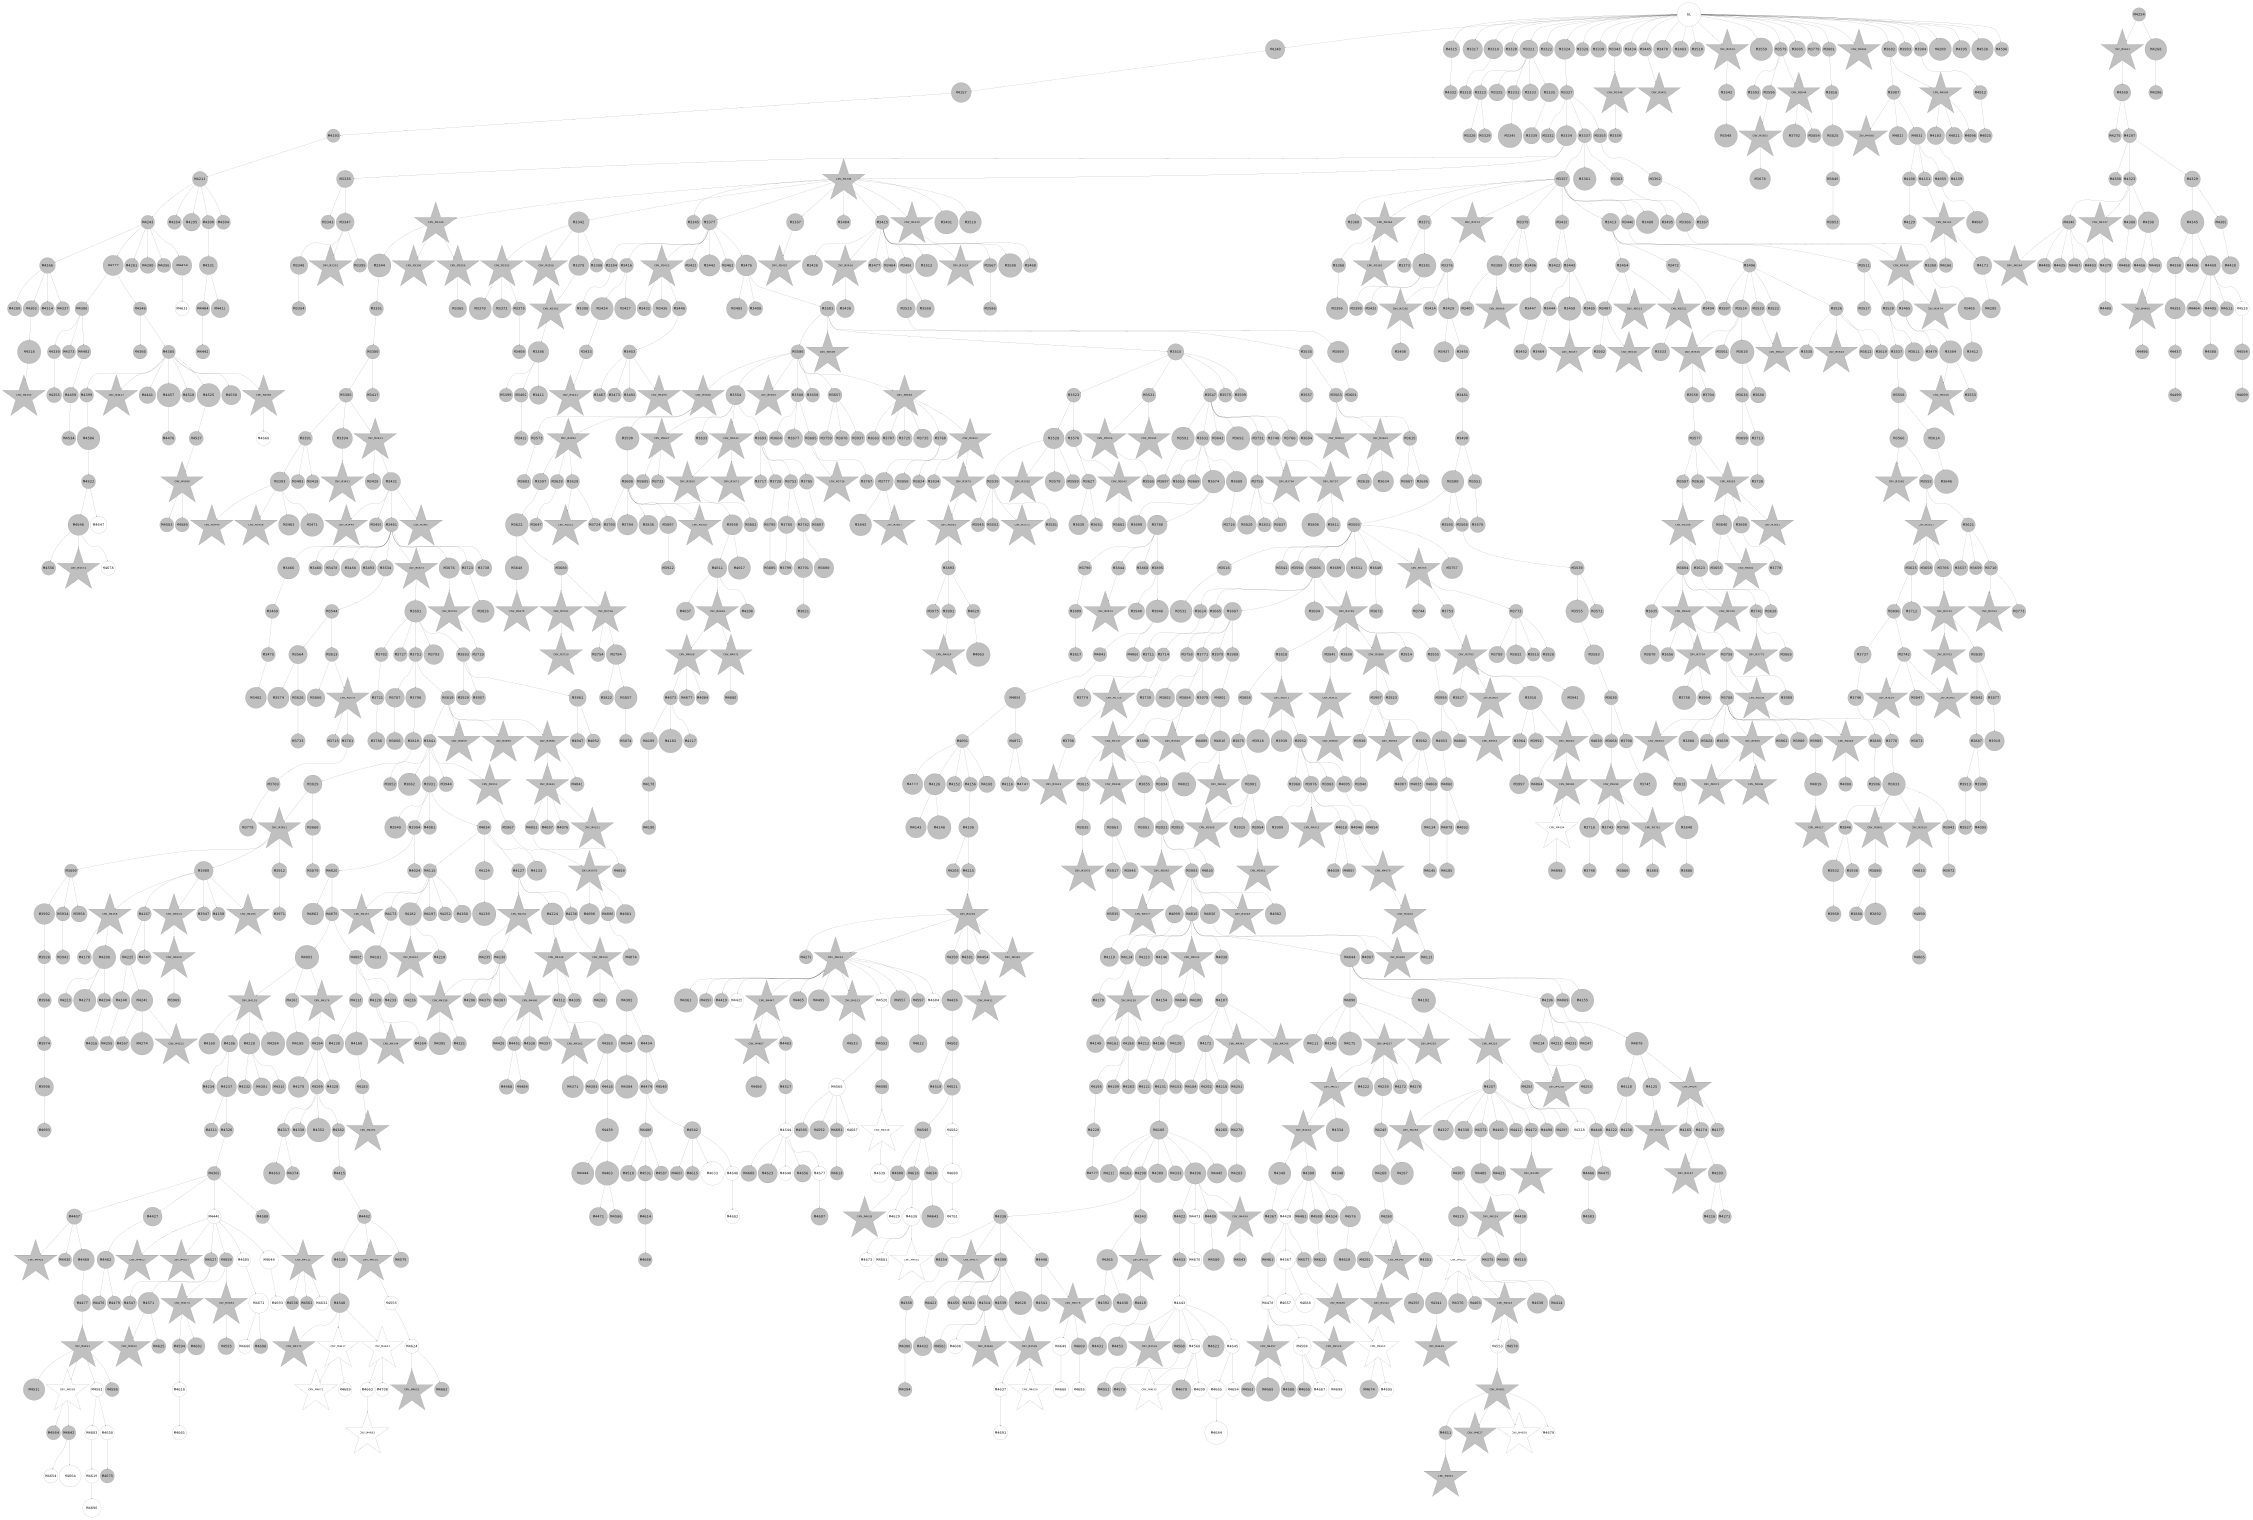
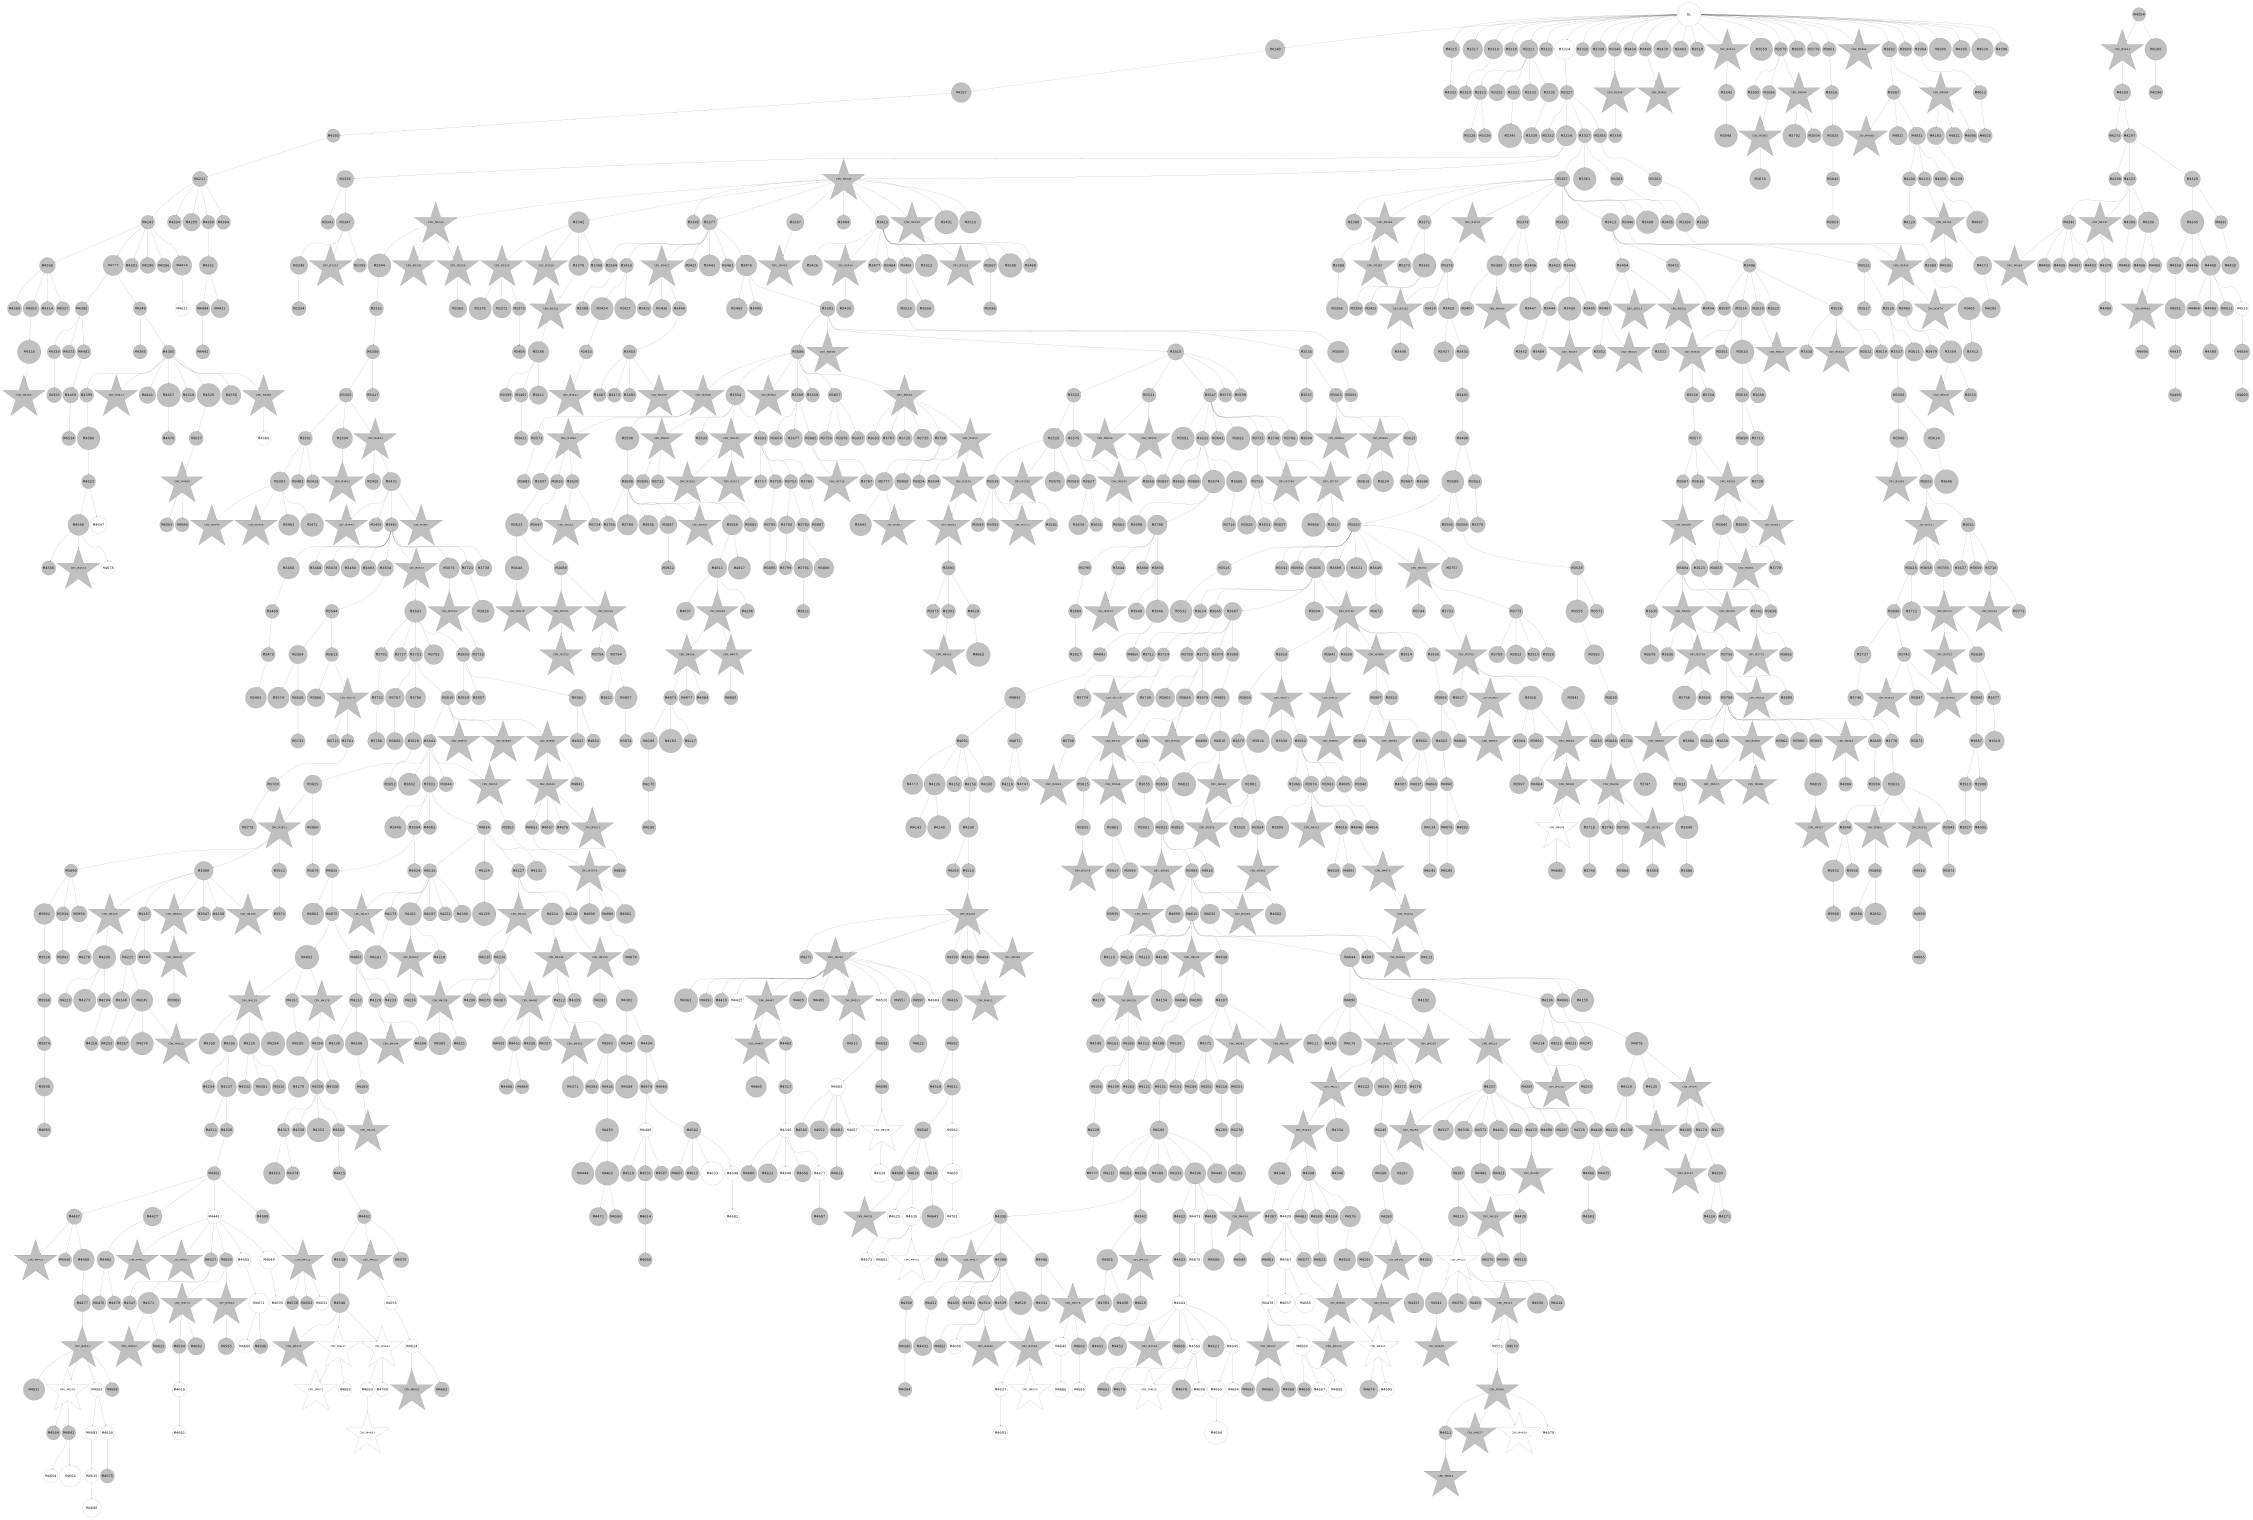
(1565, 49) -> (1565, 49)
(646, 1130) -> (646, 1130)
(1579, 1130) -> (1579, 1130)
